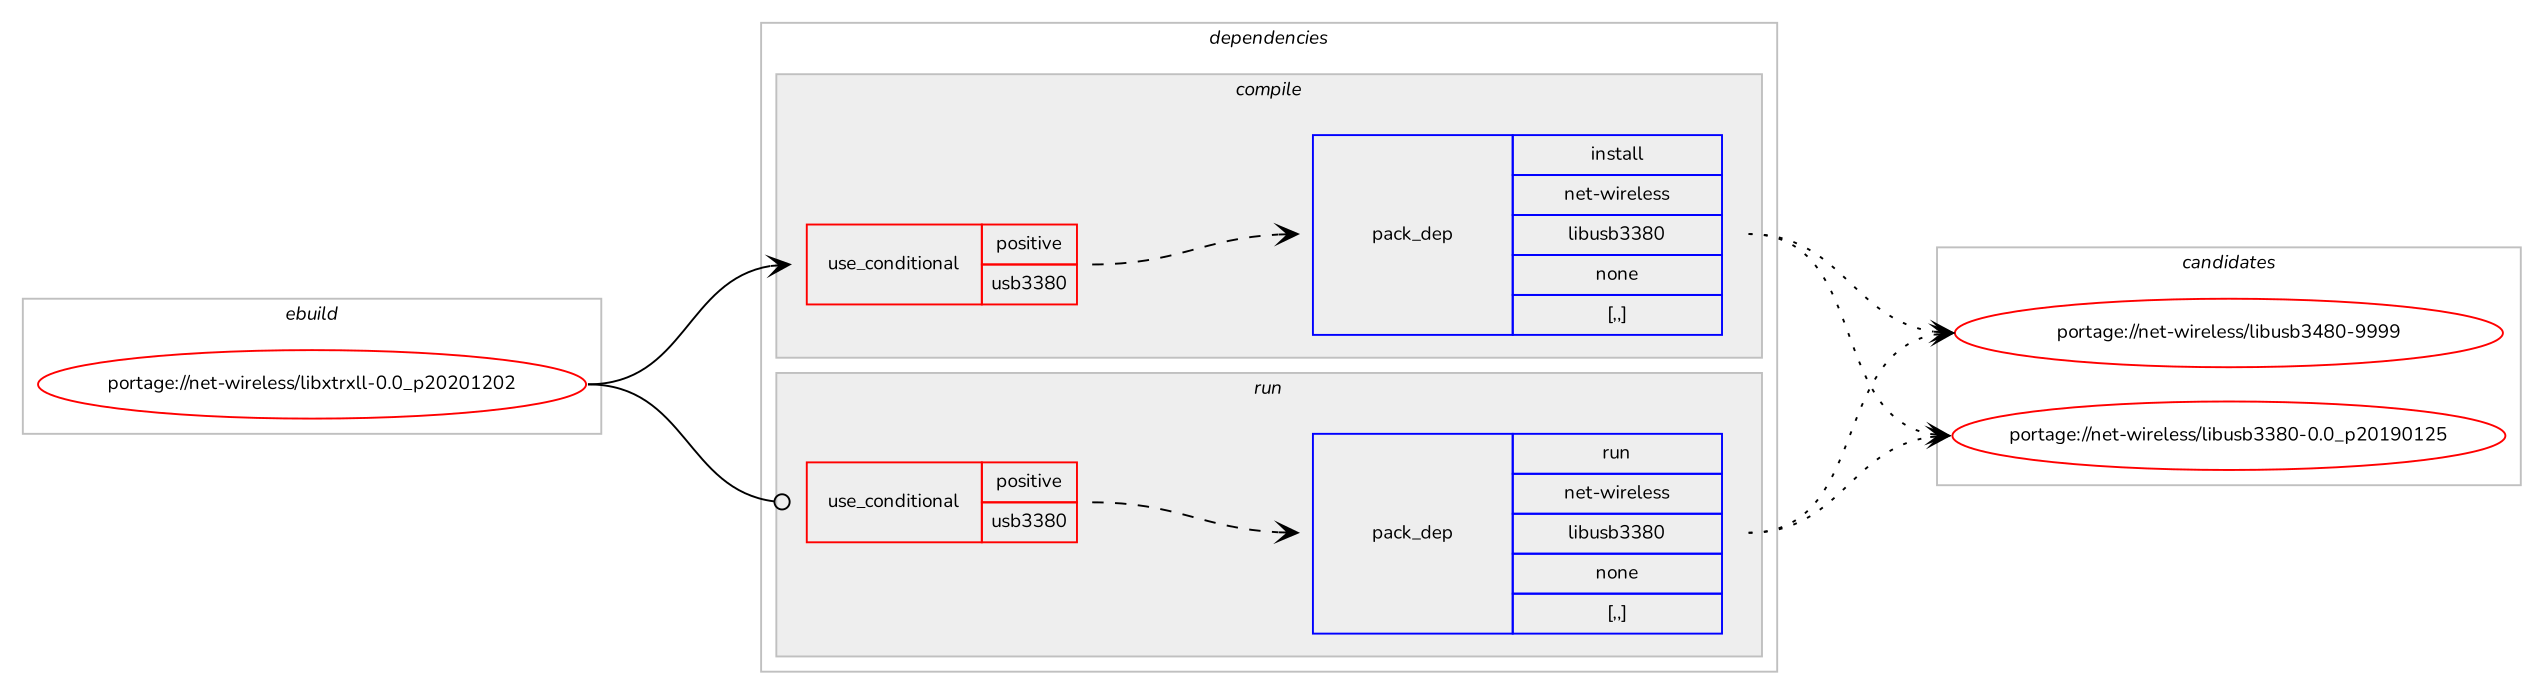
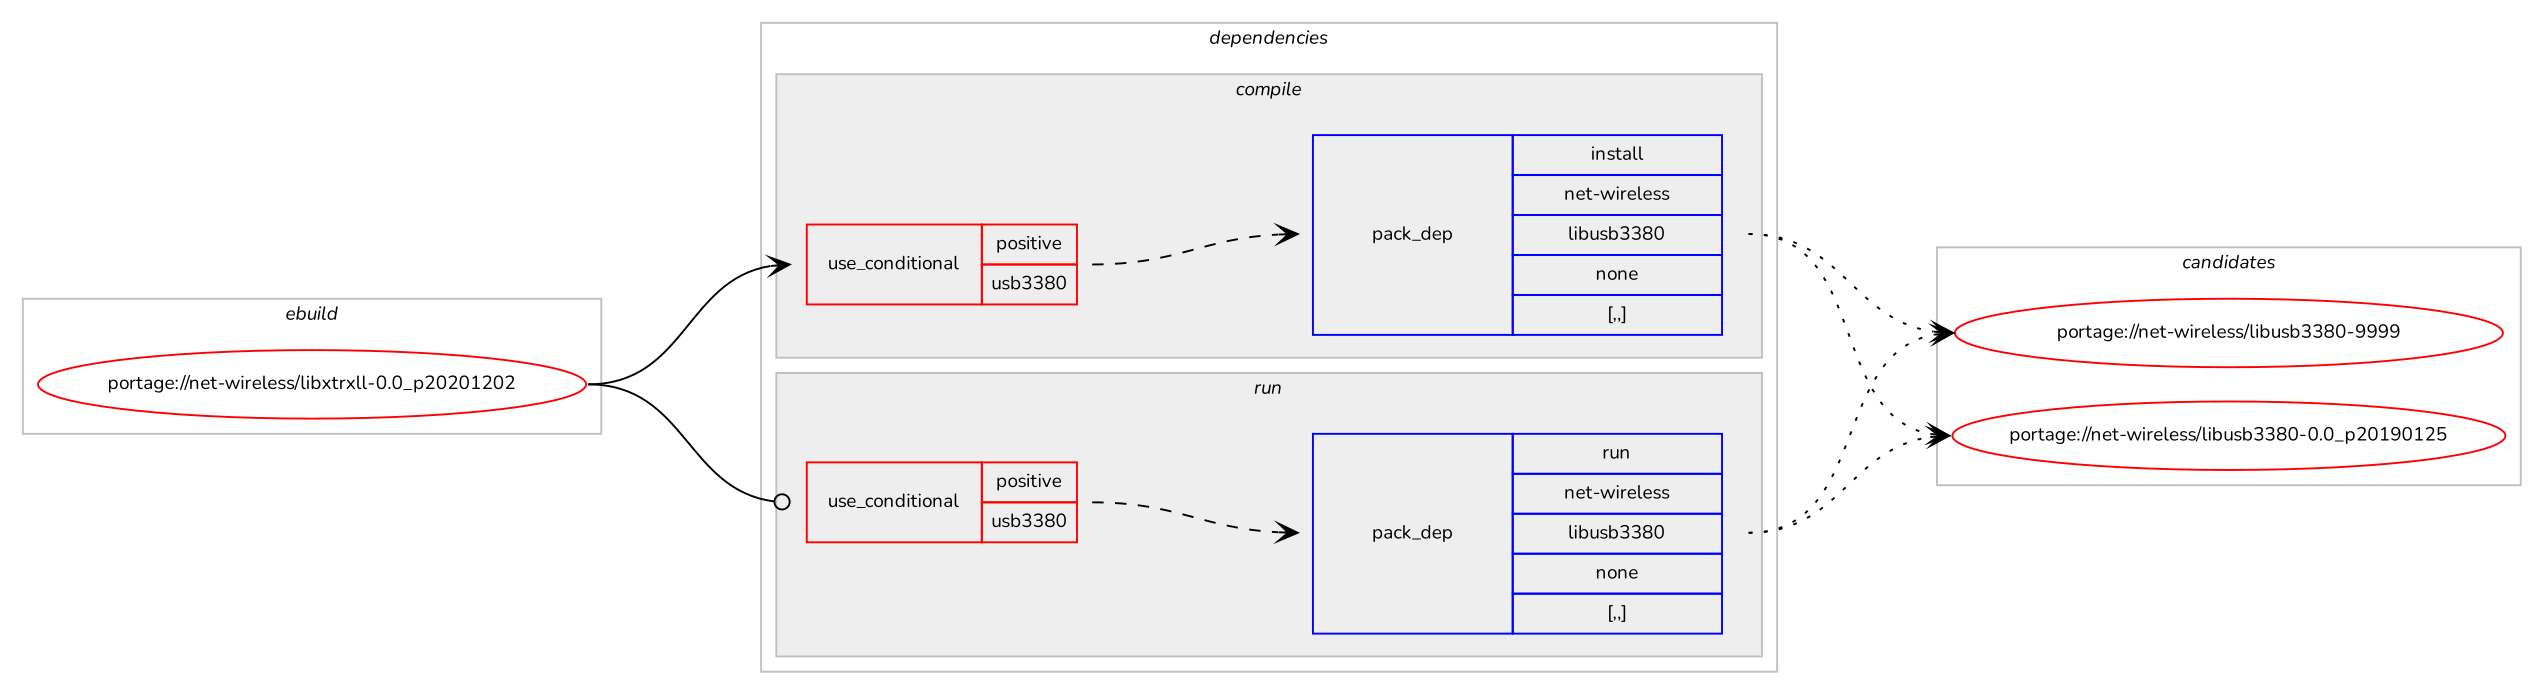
(2229, 333) -> (2229, 333)
